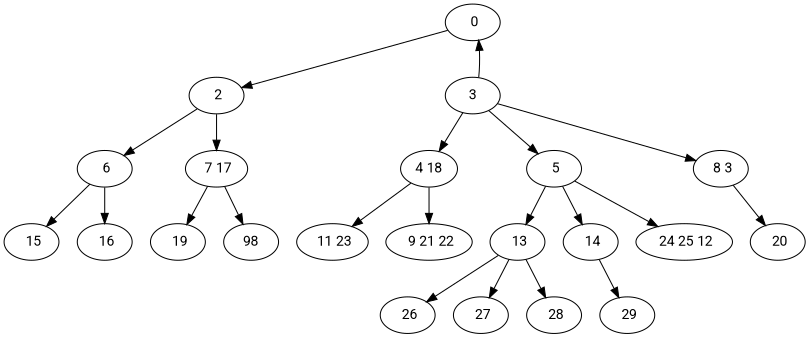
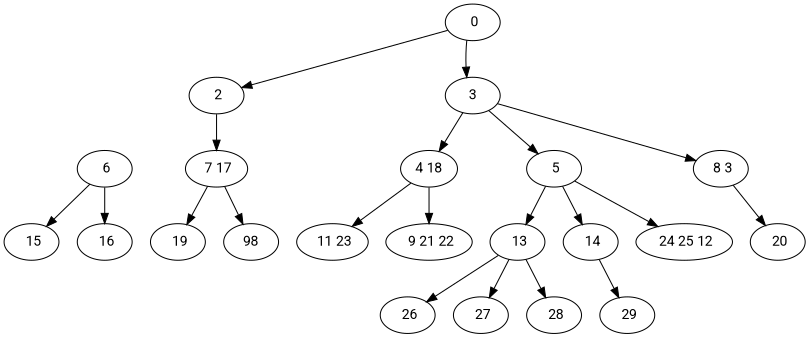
(480, 64) -> (466, 54)
(165, 129) -> none
